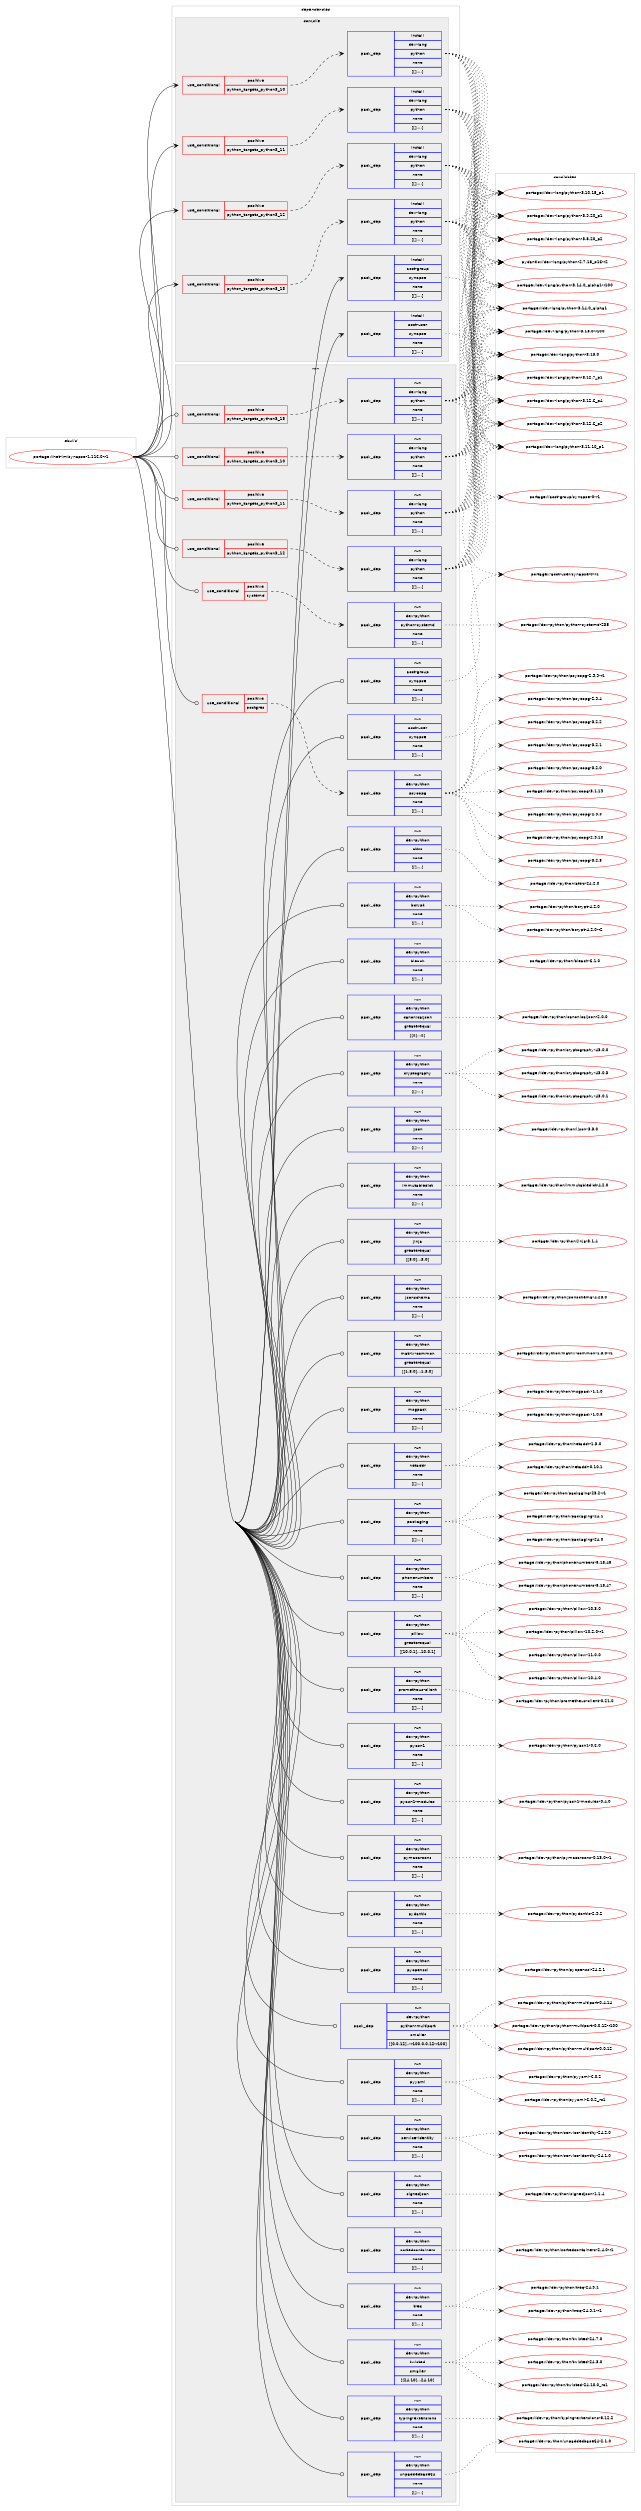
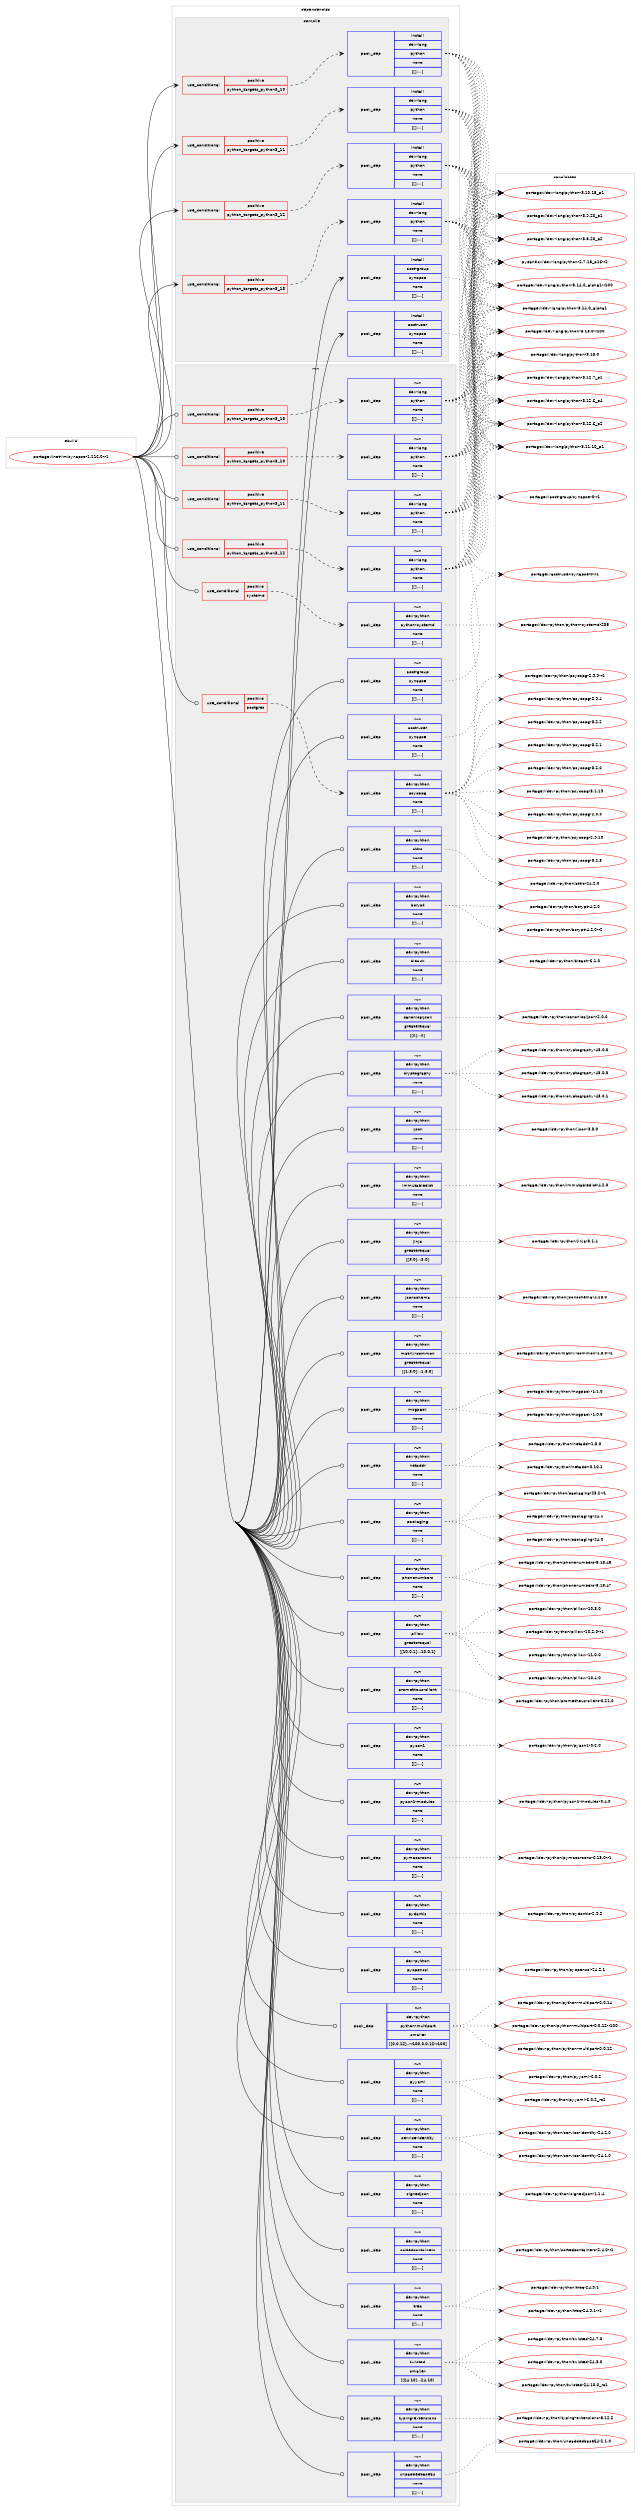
(565, 2003) -> (565, 2003)
